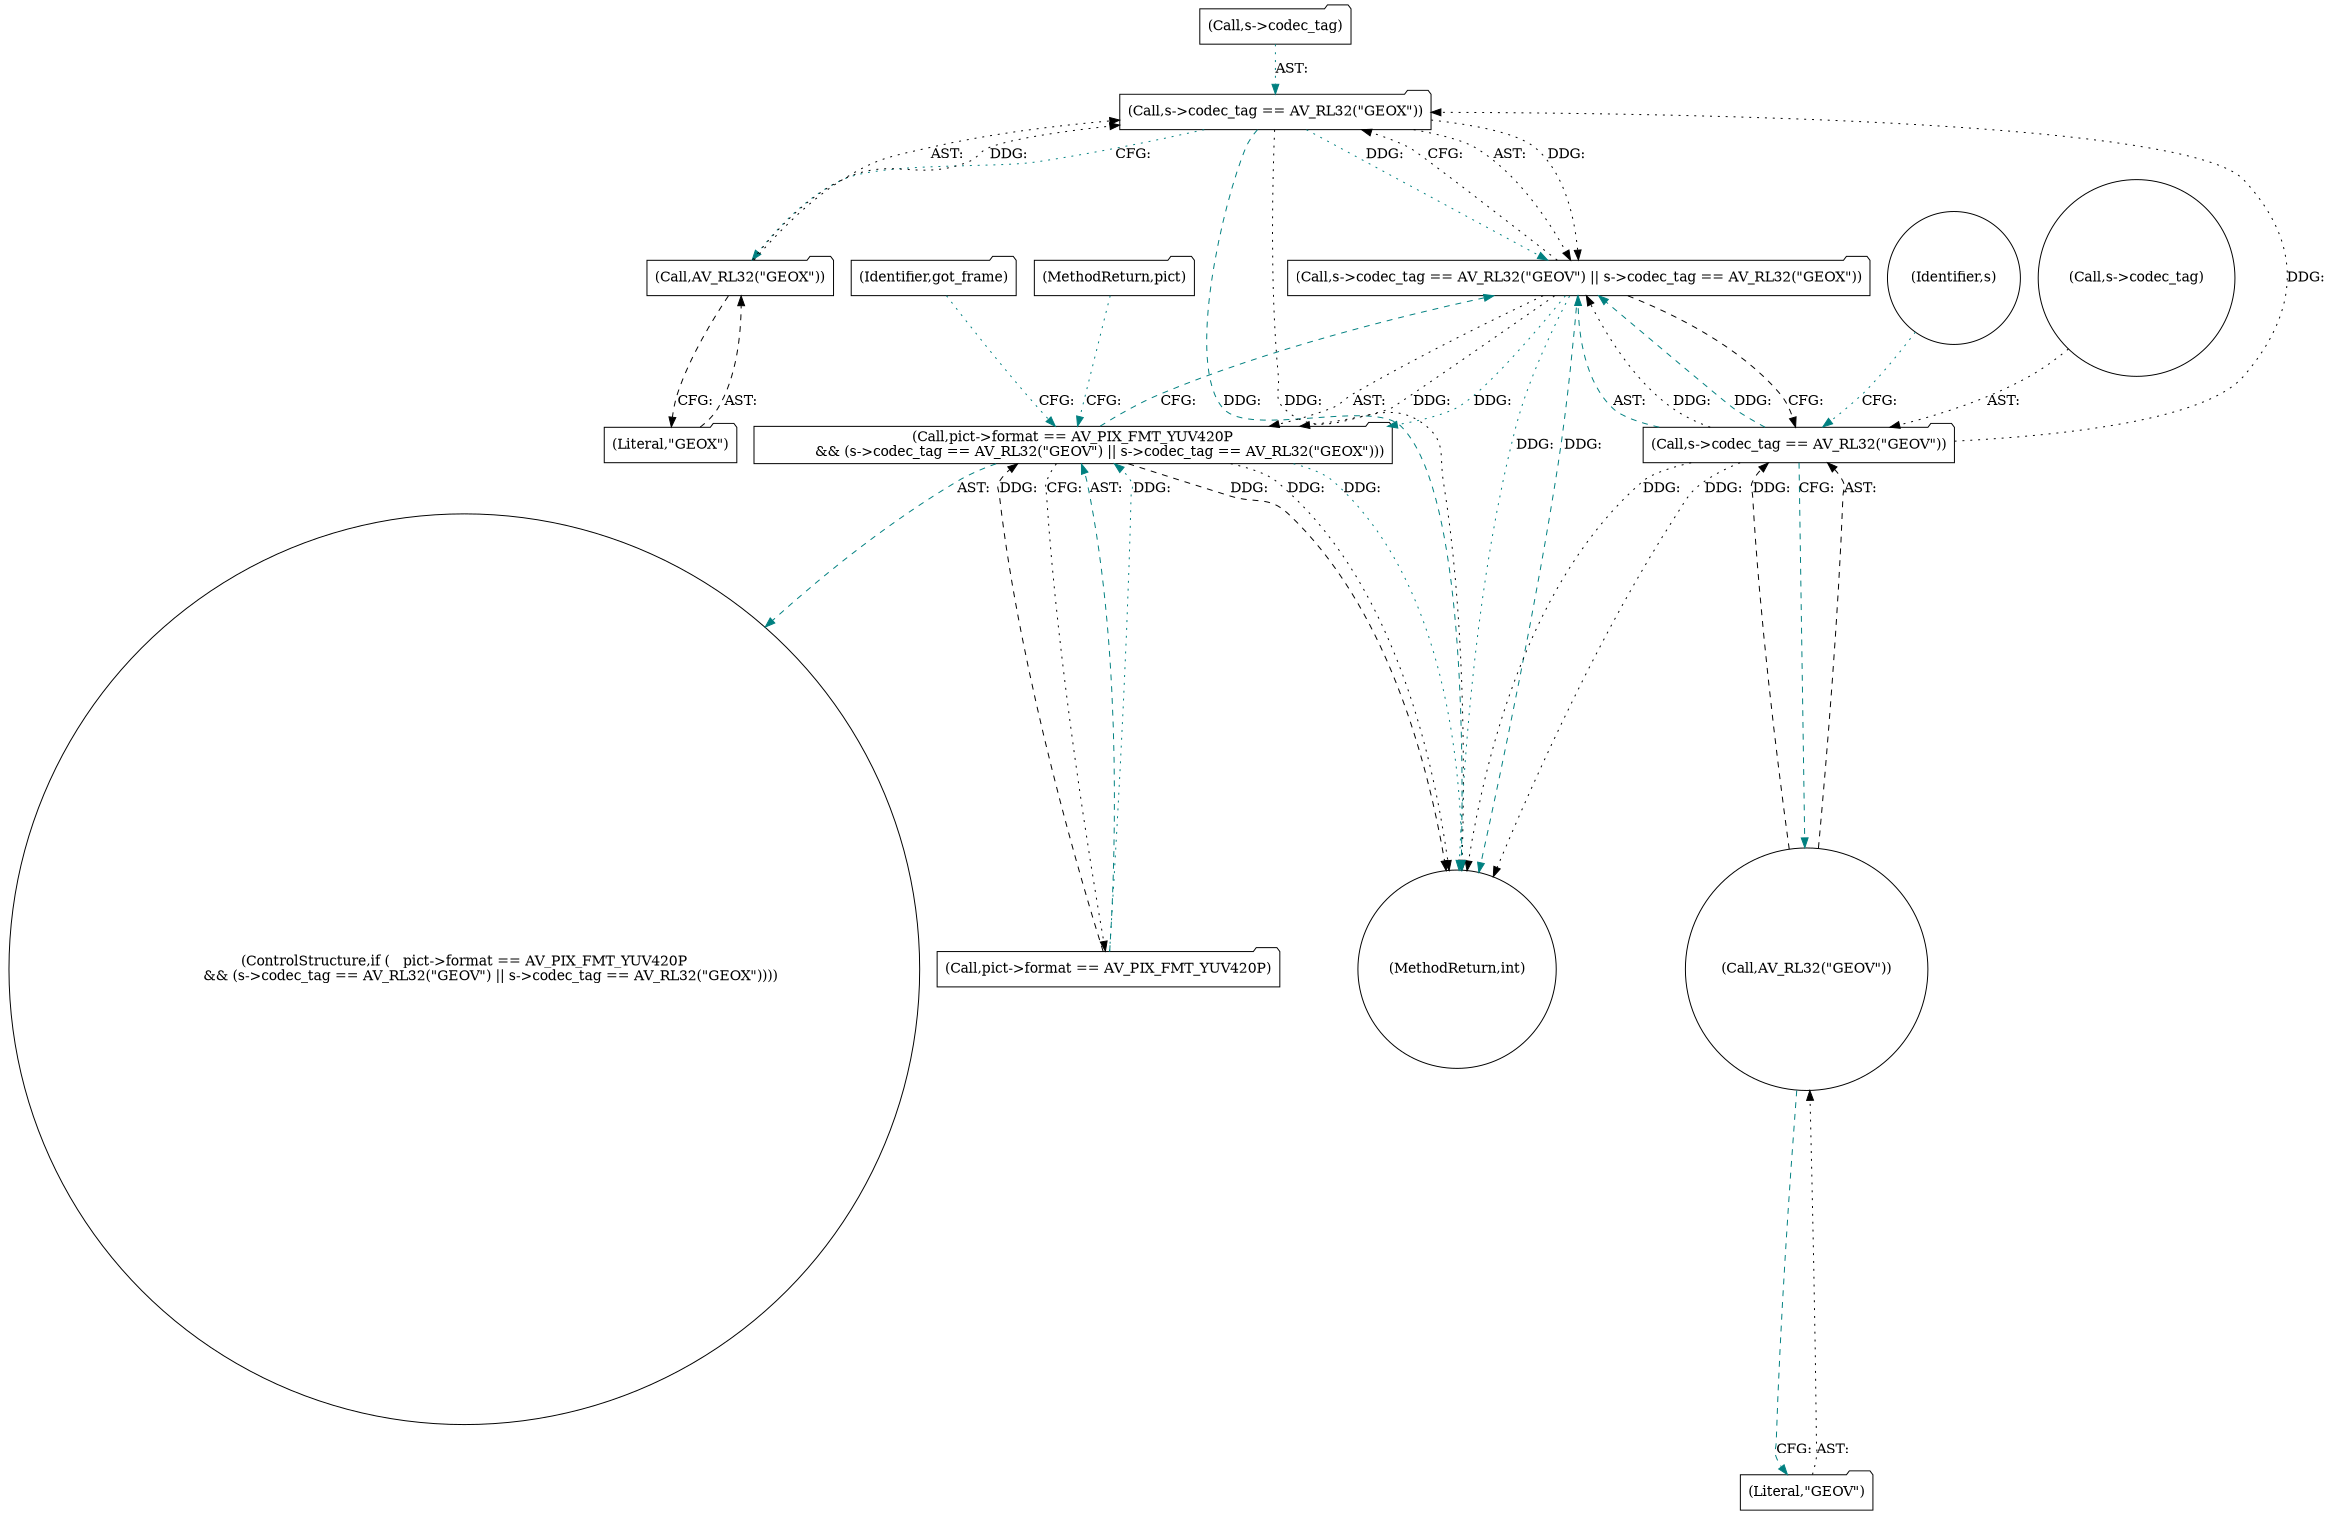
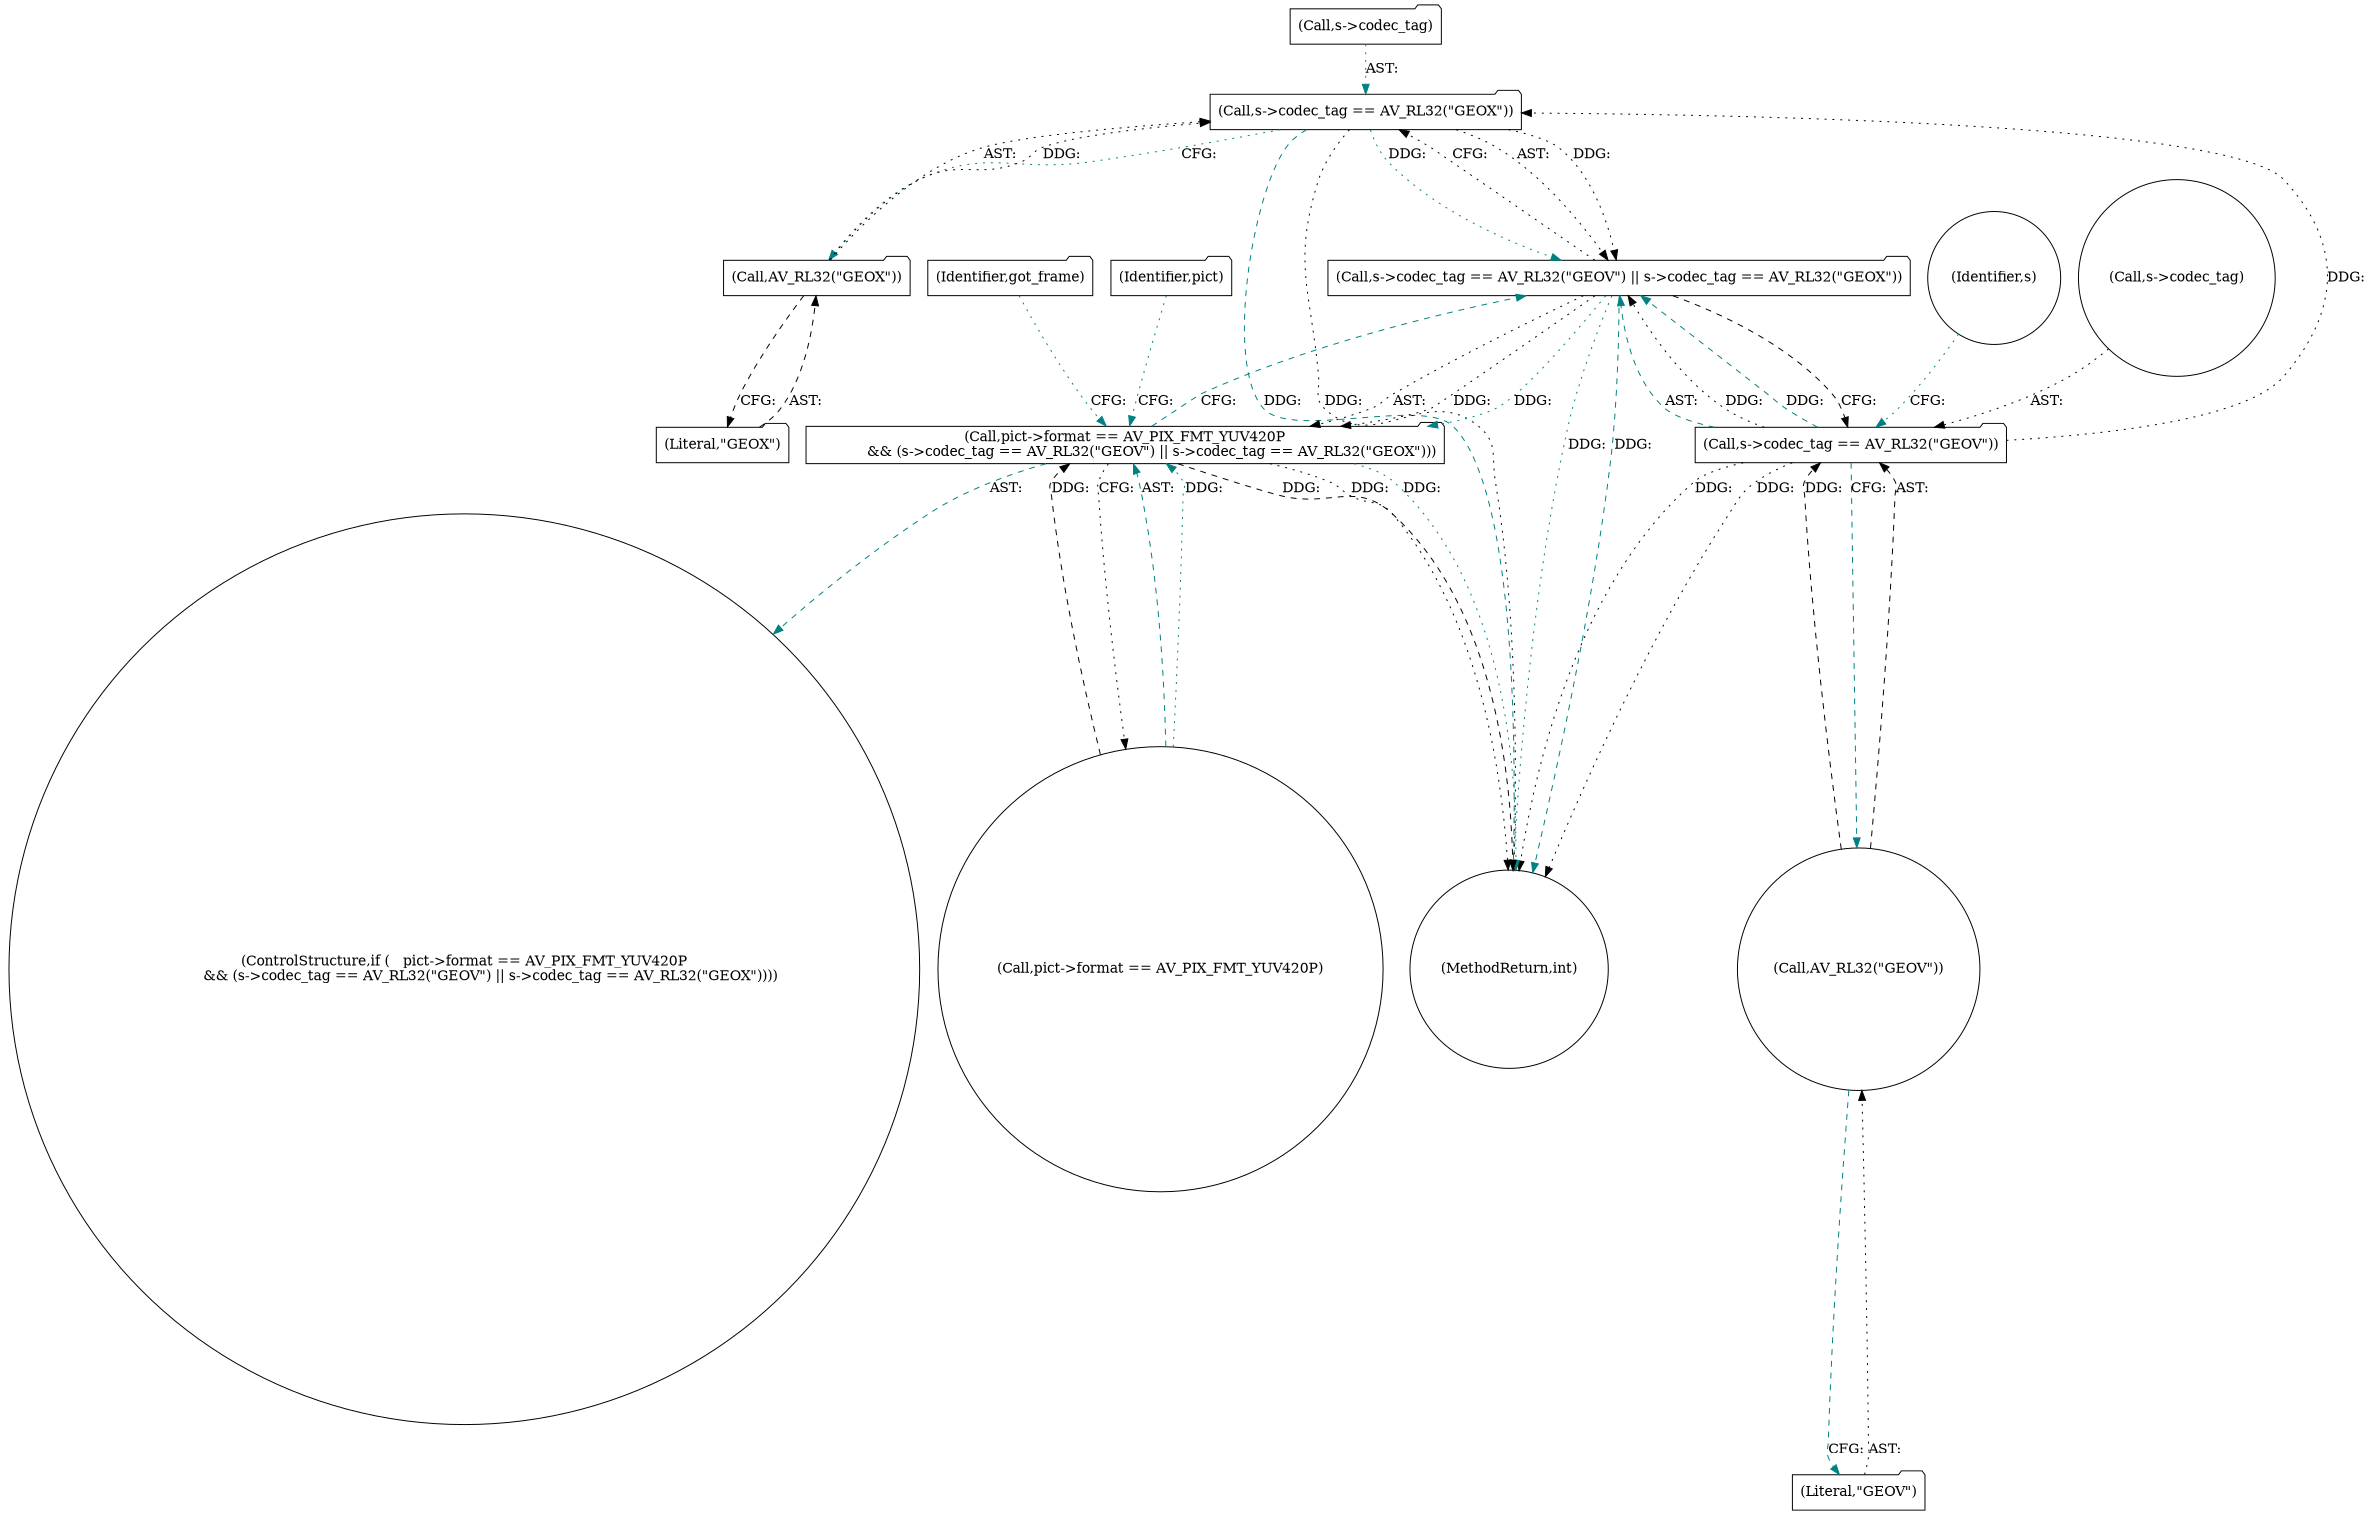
(1114, 278) -> (1171, 278)
(1109, 969) -> (1161, 969)
